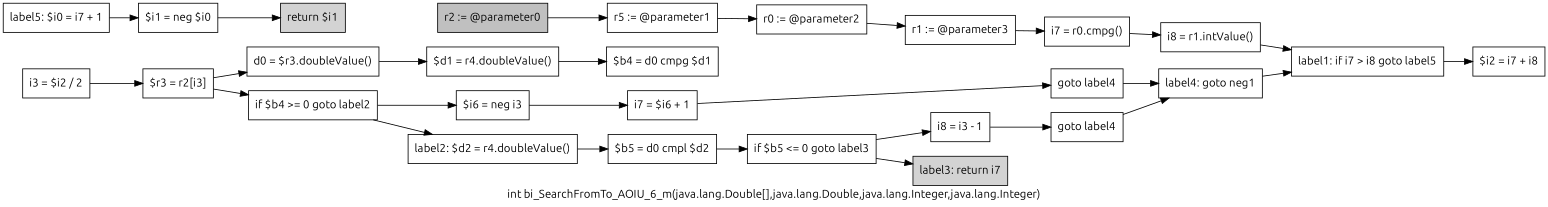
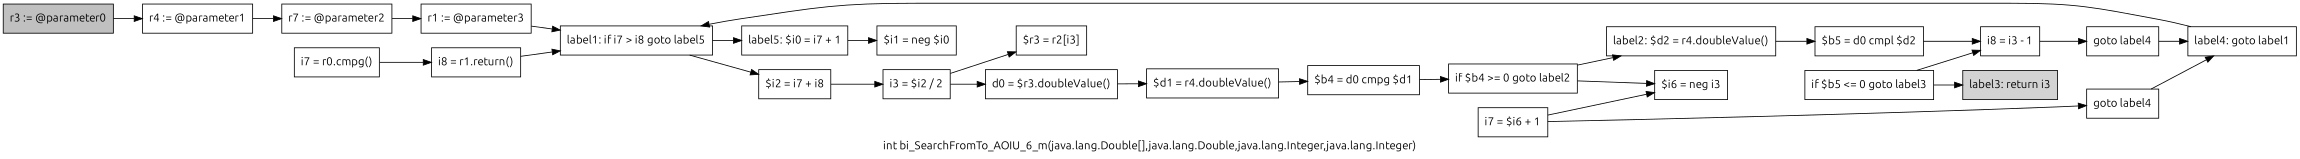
(313, 18) -> none
(493, 18) -> (58, 19)
(662, 18) -> (198, 19)
(812, 19) -> (337, 19)
(1026, 31) -> (542, 28)
(1211, 37) -> (476, 62)
none -> (723, 40)
(226, 76) -> (964, 84)
(1211, 83) -> (2242, 41)
none -> (853, 84)
(227, 91) -> (1430, 79)
(574, 105) -> (1597, 105)
(728, 149) -> (1948, 41)
(960, 171) -> (2010, 85)
